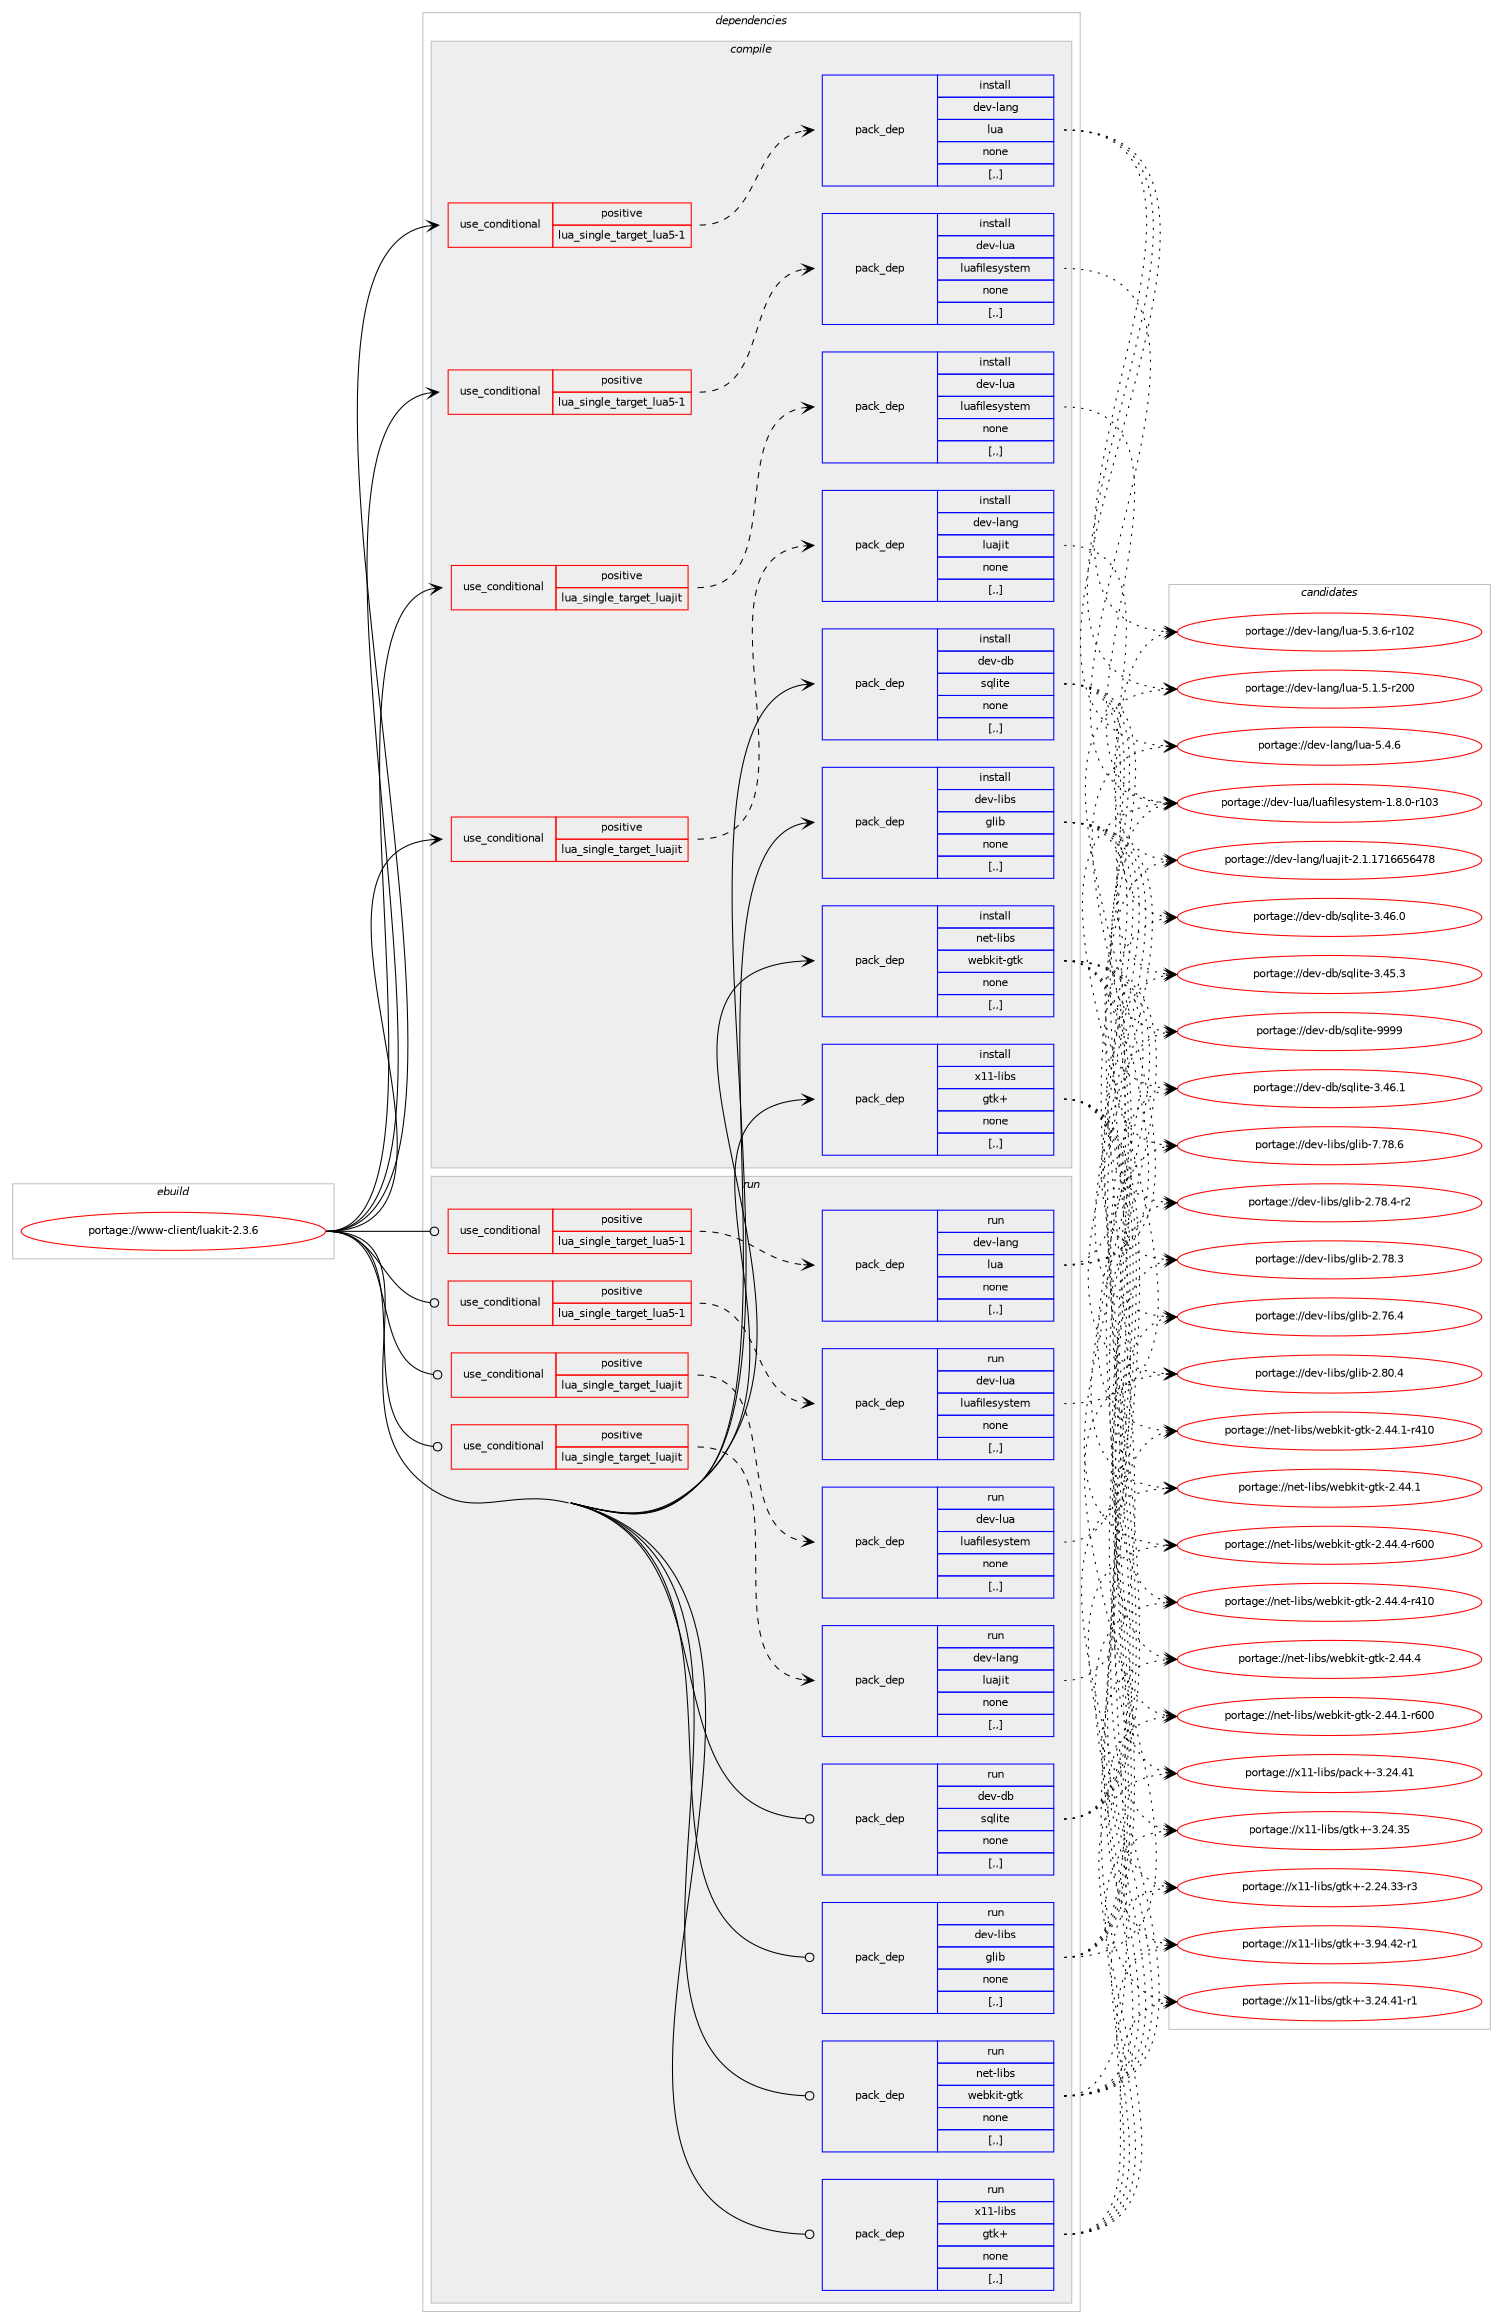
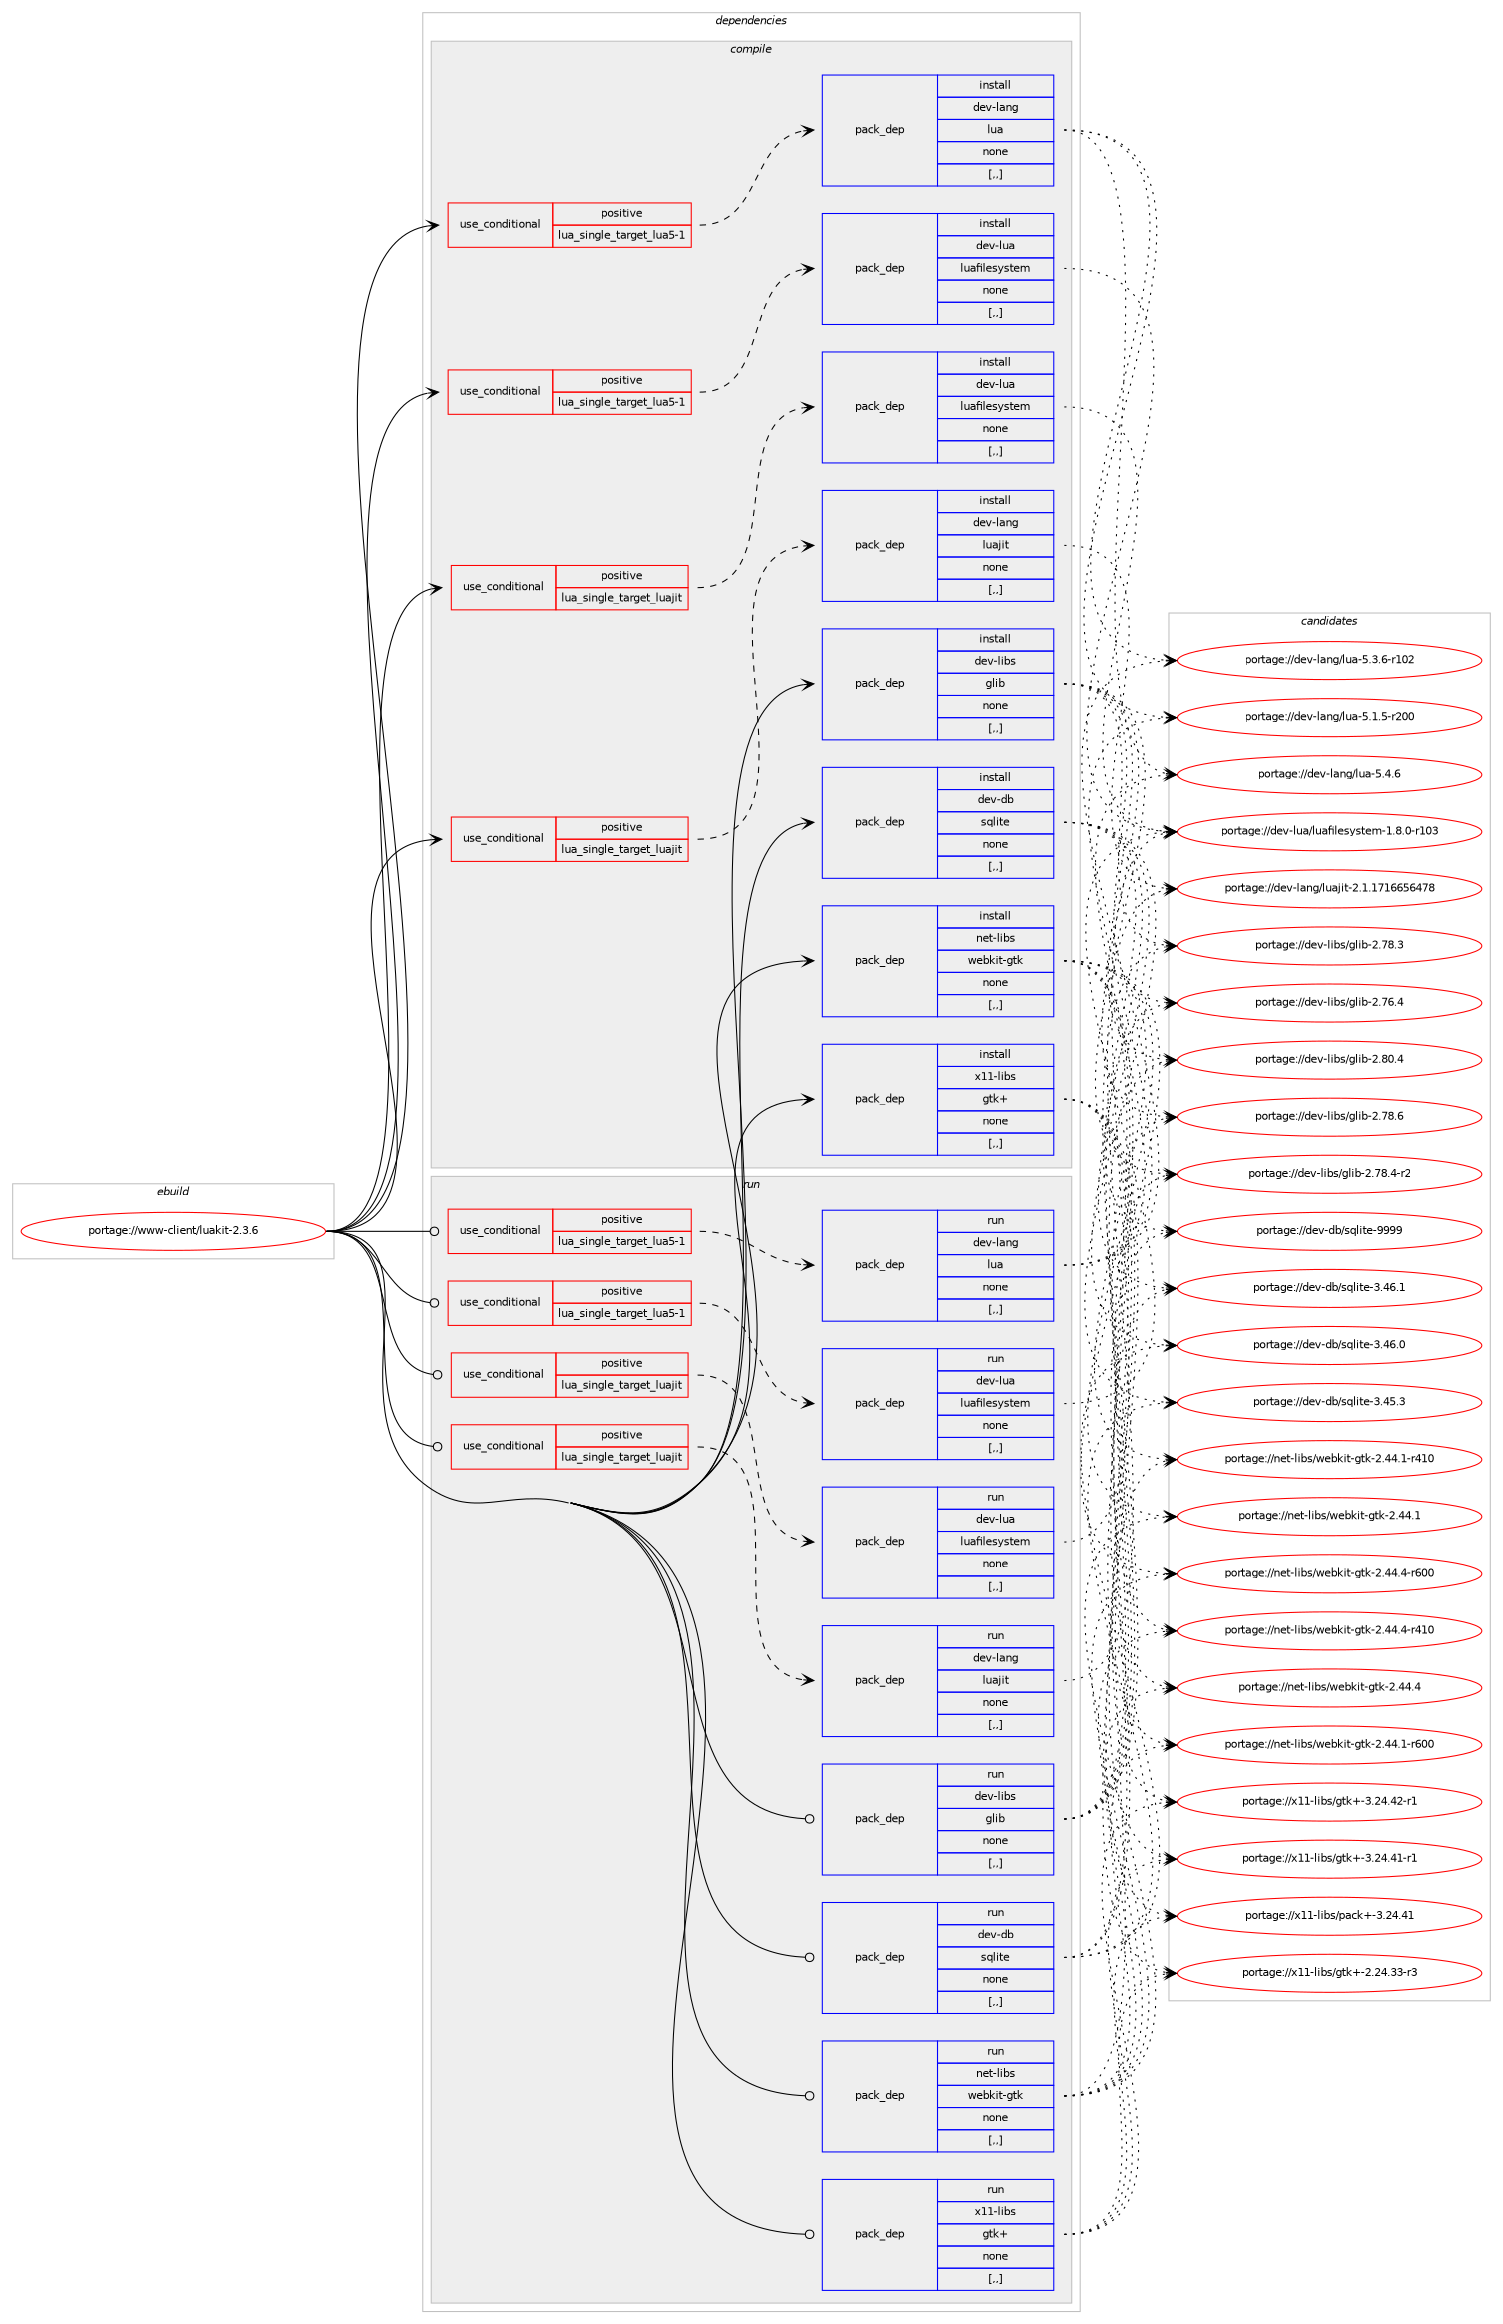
(1330, 1146) -> (1330, 1117)
(1330, 1831) -> none
(1330, 1945) -> (1330, 1802)
